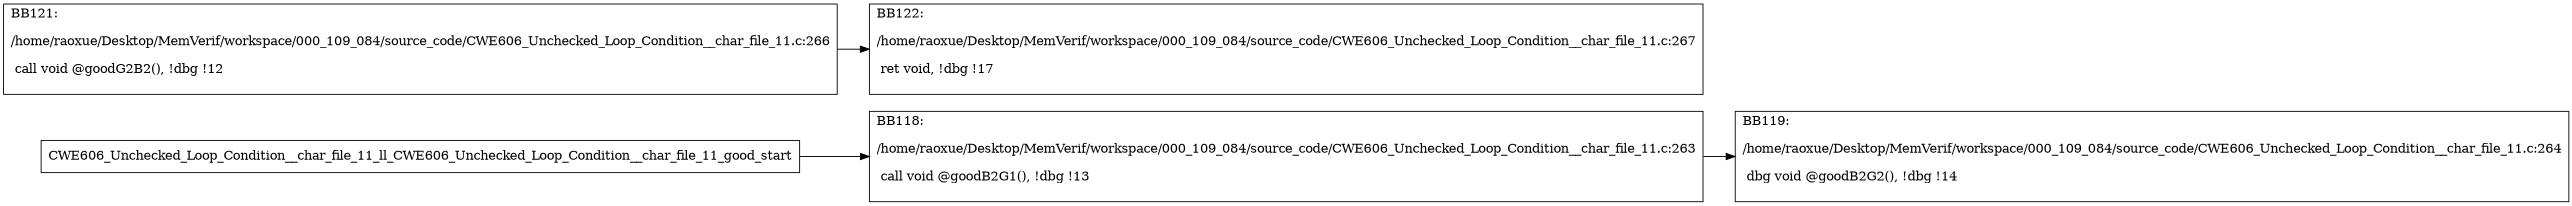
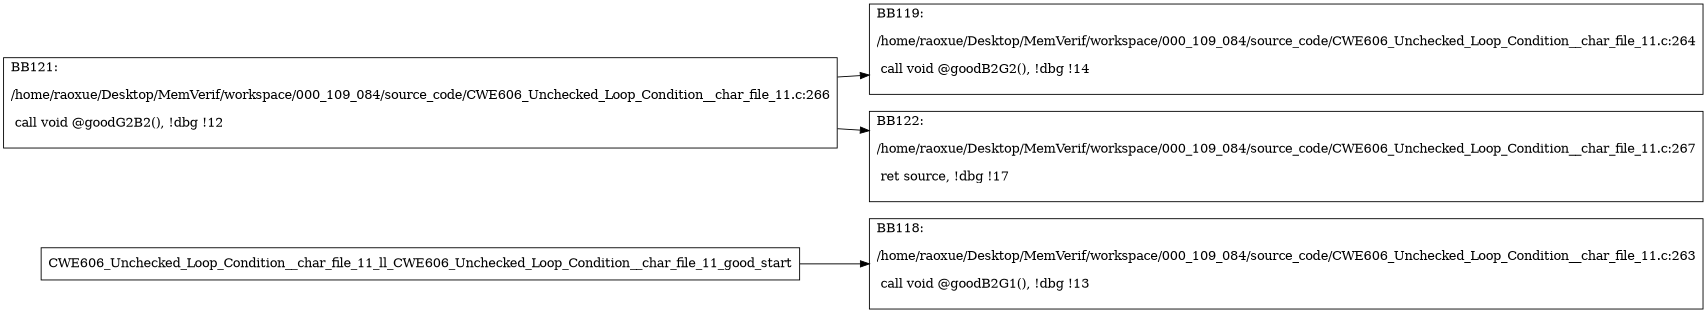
(935, 69) -> (943, 177)
(1715, 157) -> (849, 76)
(1850, 177) -> (983, 69)
